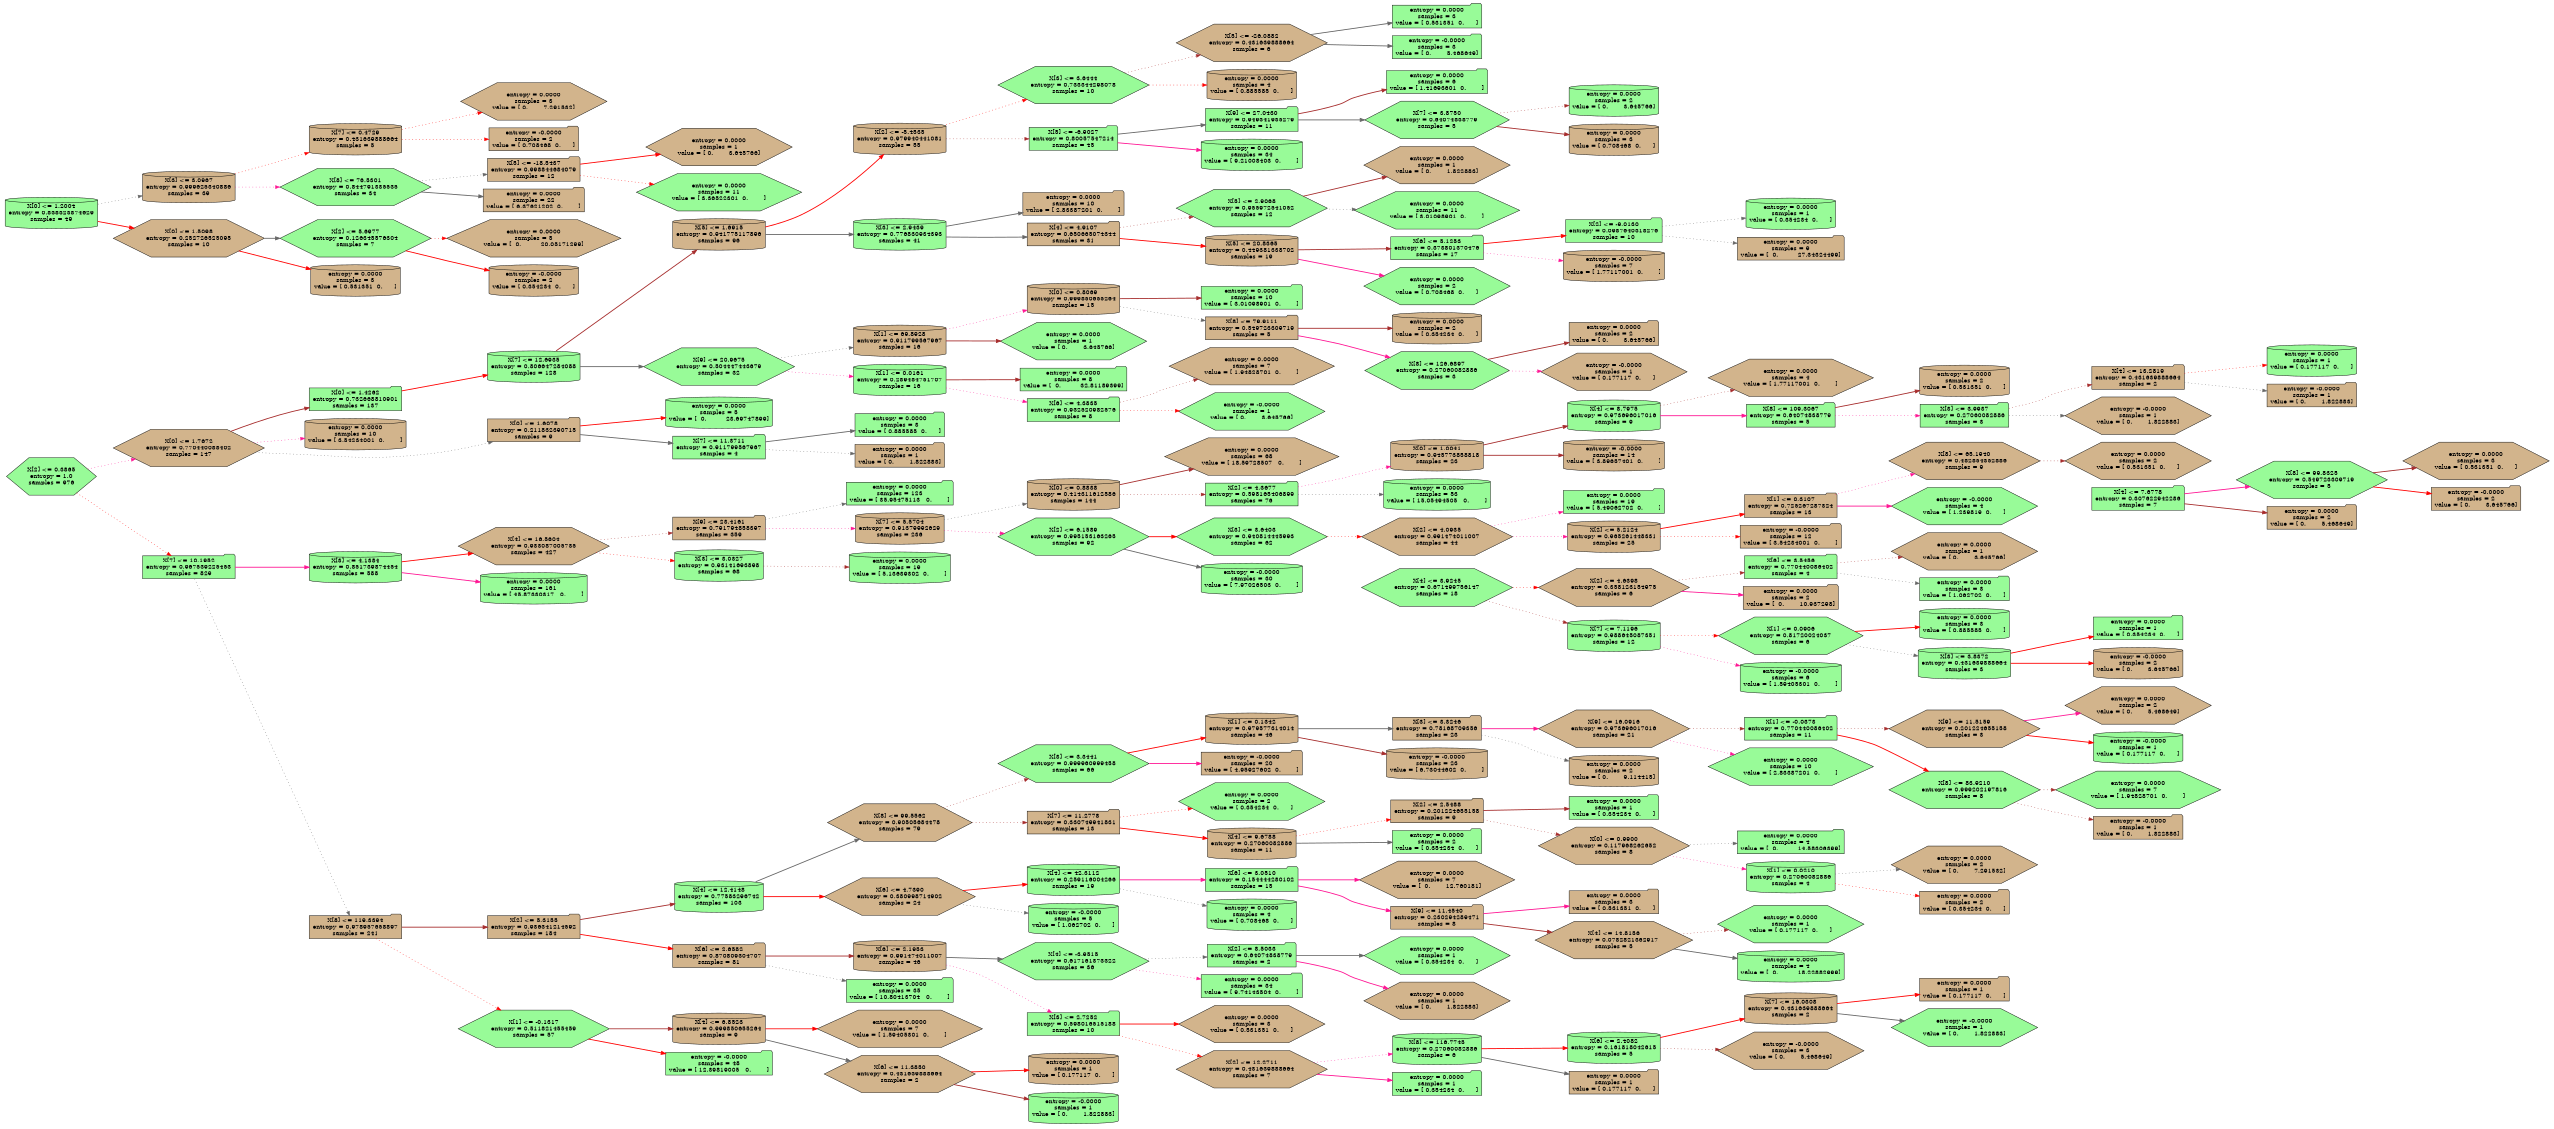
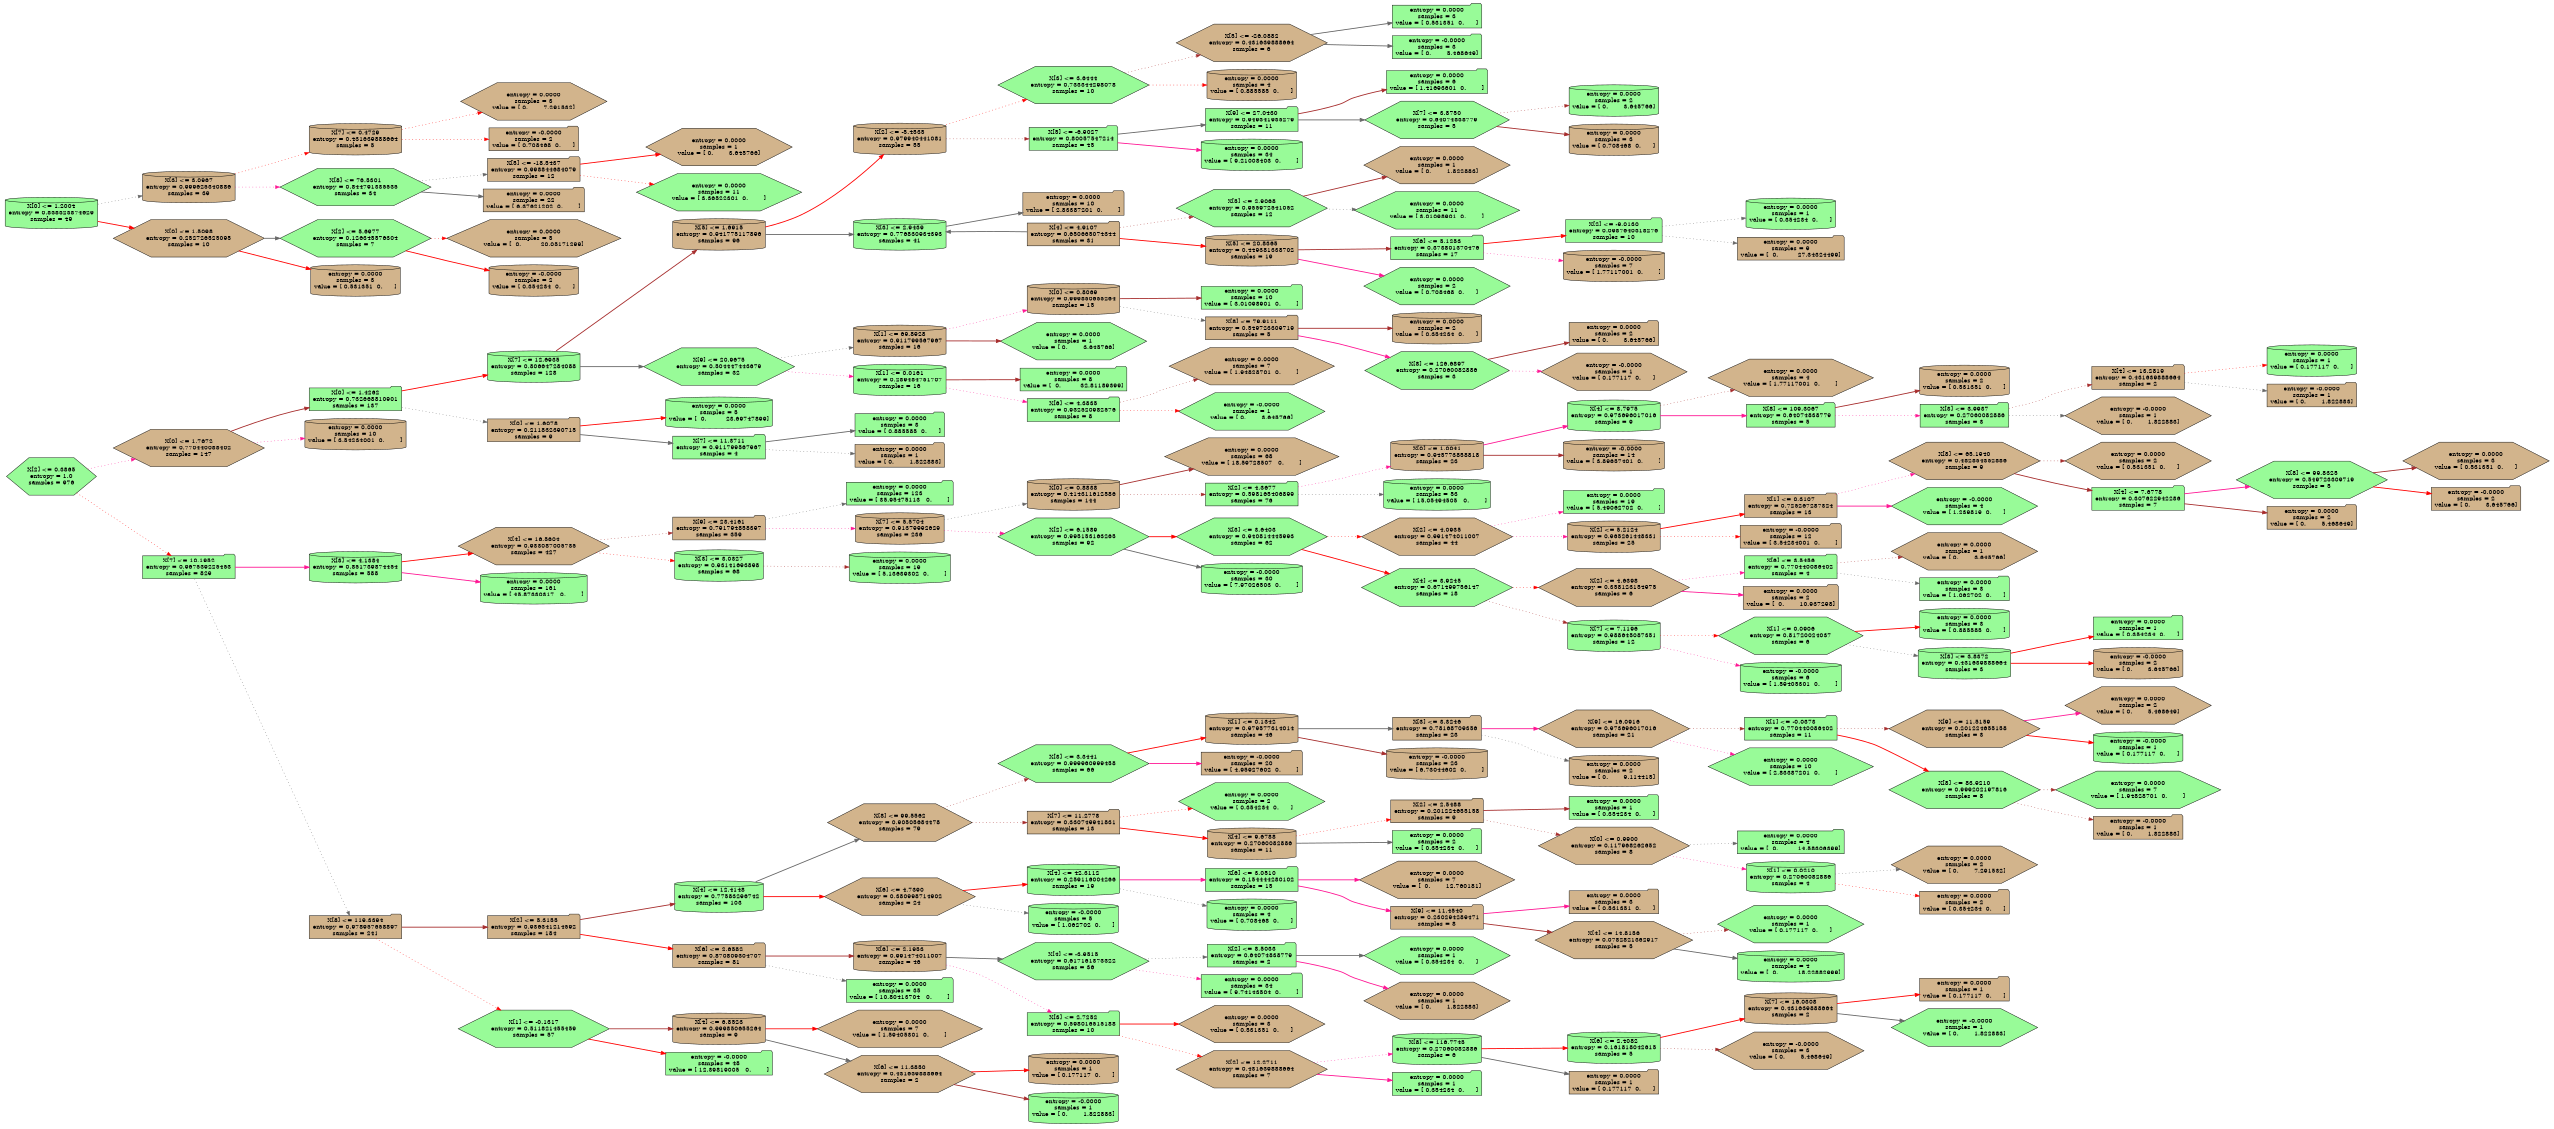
(984, 237) -> (989, 232)
(1523, 436) -> (1523, 436)
(372, 457) -> (442, 414)
none -> (2051, 482)
none -> (1343, 561)
(1708, 577) -> (1708, 577)
